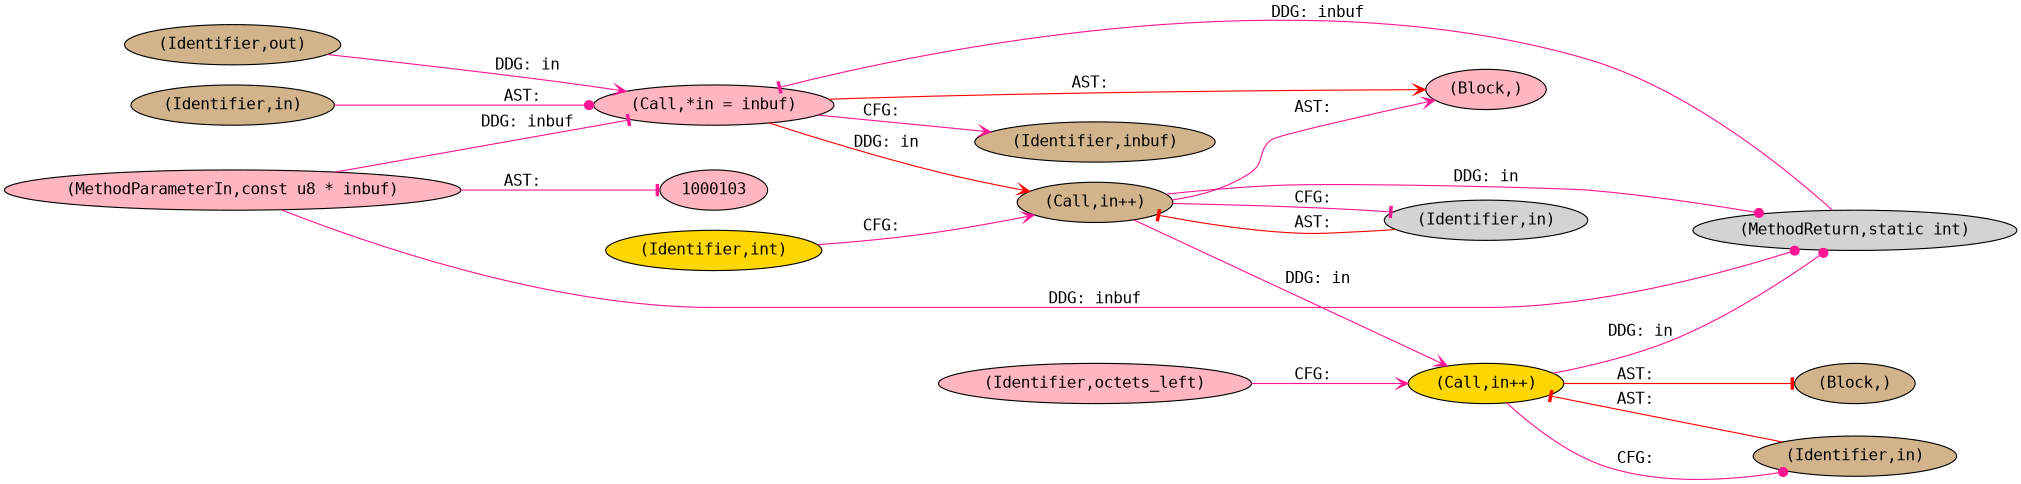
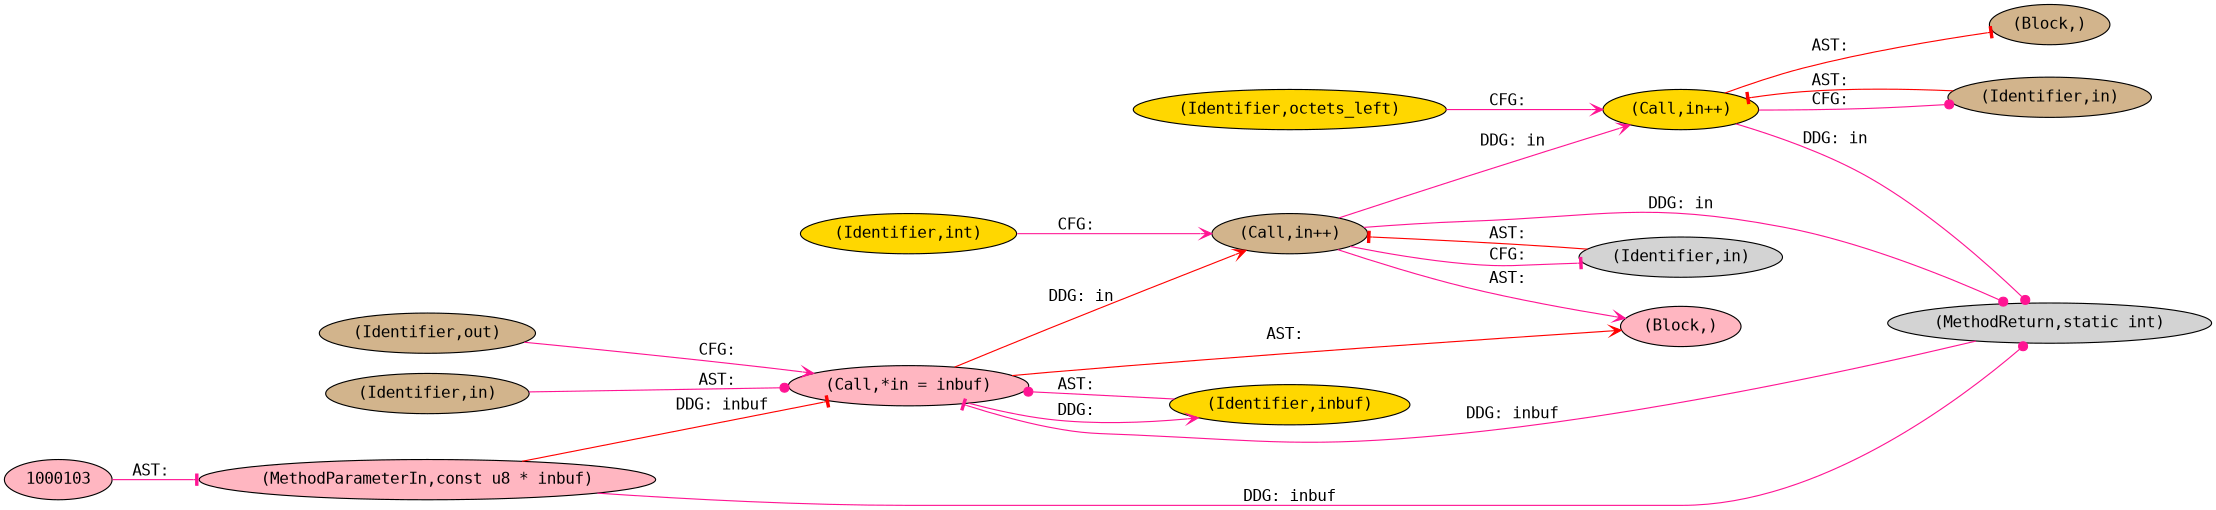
(527, 65) -> (722, 351)
(886, 111) -> (1081, 411)
(1095, 142) -> (1290, 405)
(480, 146) -> (673, 432)
(557, 190) -> (153, 480)
(1095, 383) -> (1290, 110)
none -> (1104, 395)
